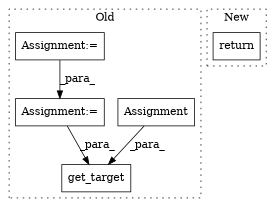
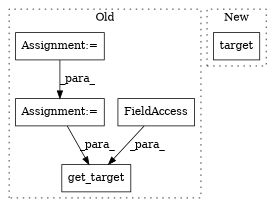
(237, 46) -> (237, 46)
(156, 112) -> (156, 112)
